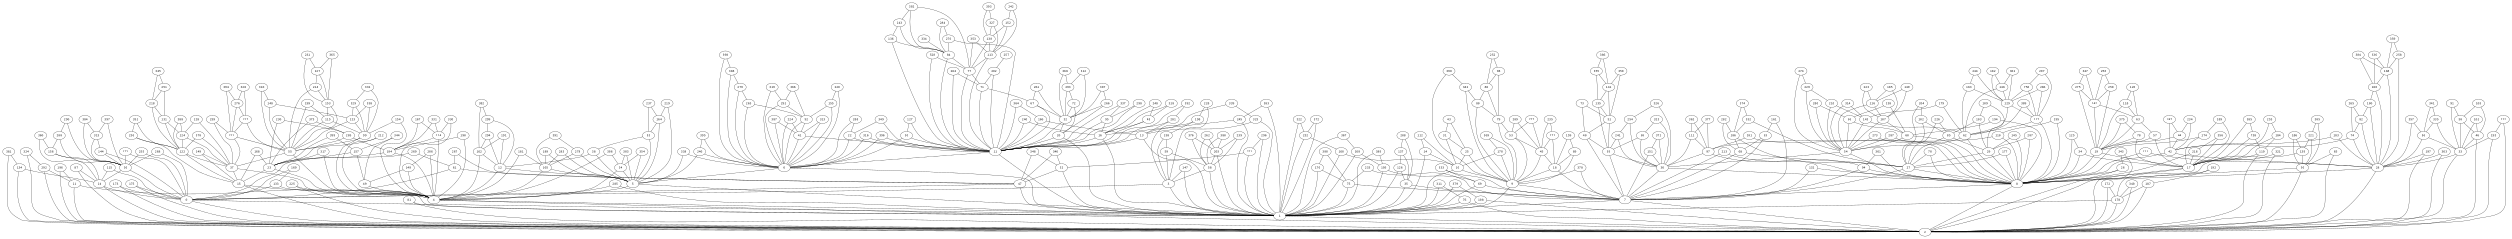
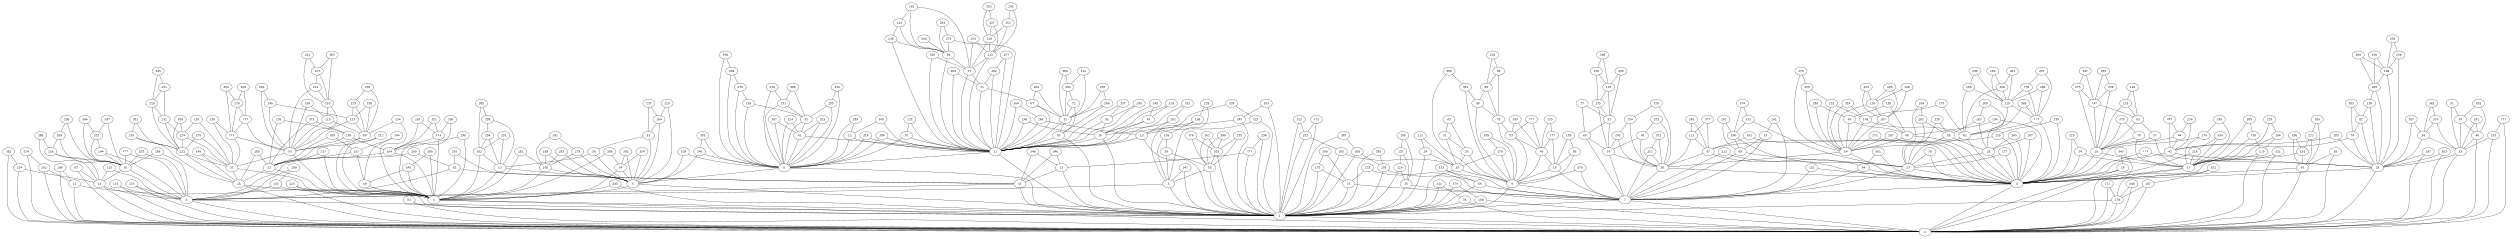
none -> (1000, 103)
